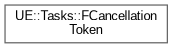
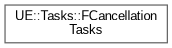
(86, 24) -> (86, 24)
